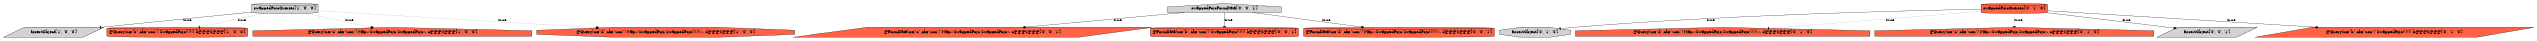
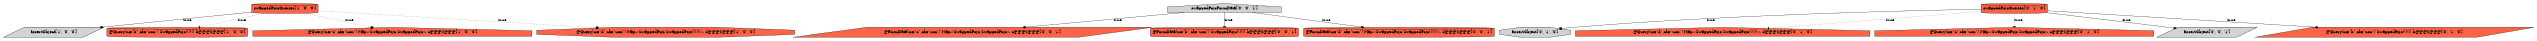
(285, 8) -> (285, 8)
(1772, 16) -> (1772, 16)
(176, 20) -> (176, 20)
